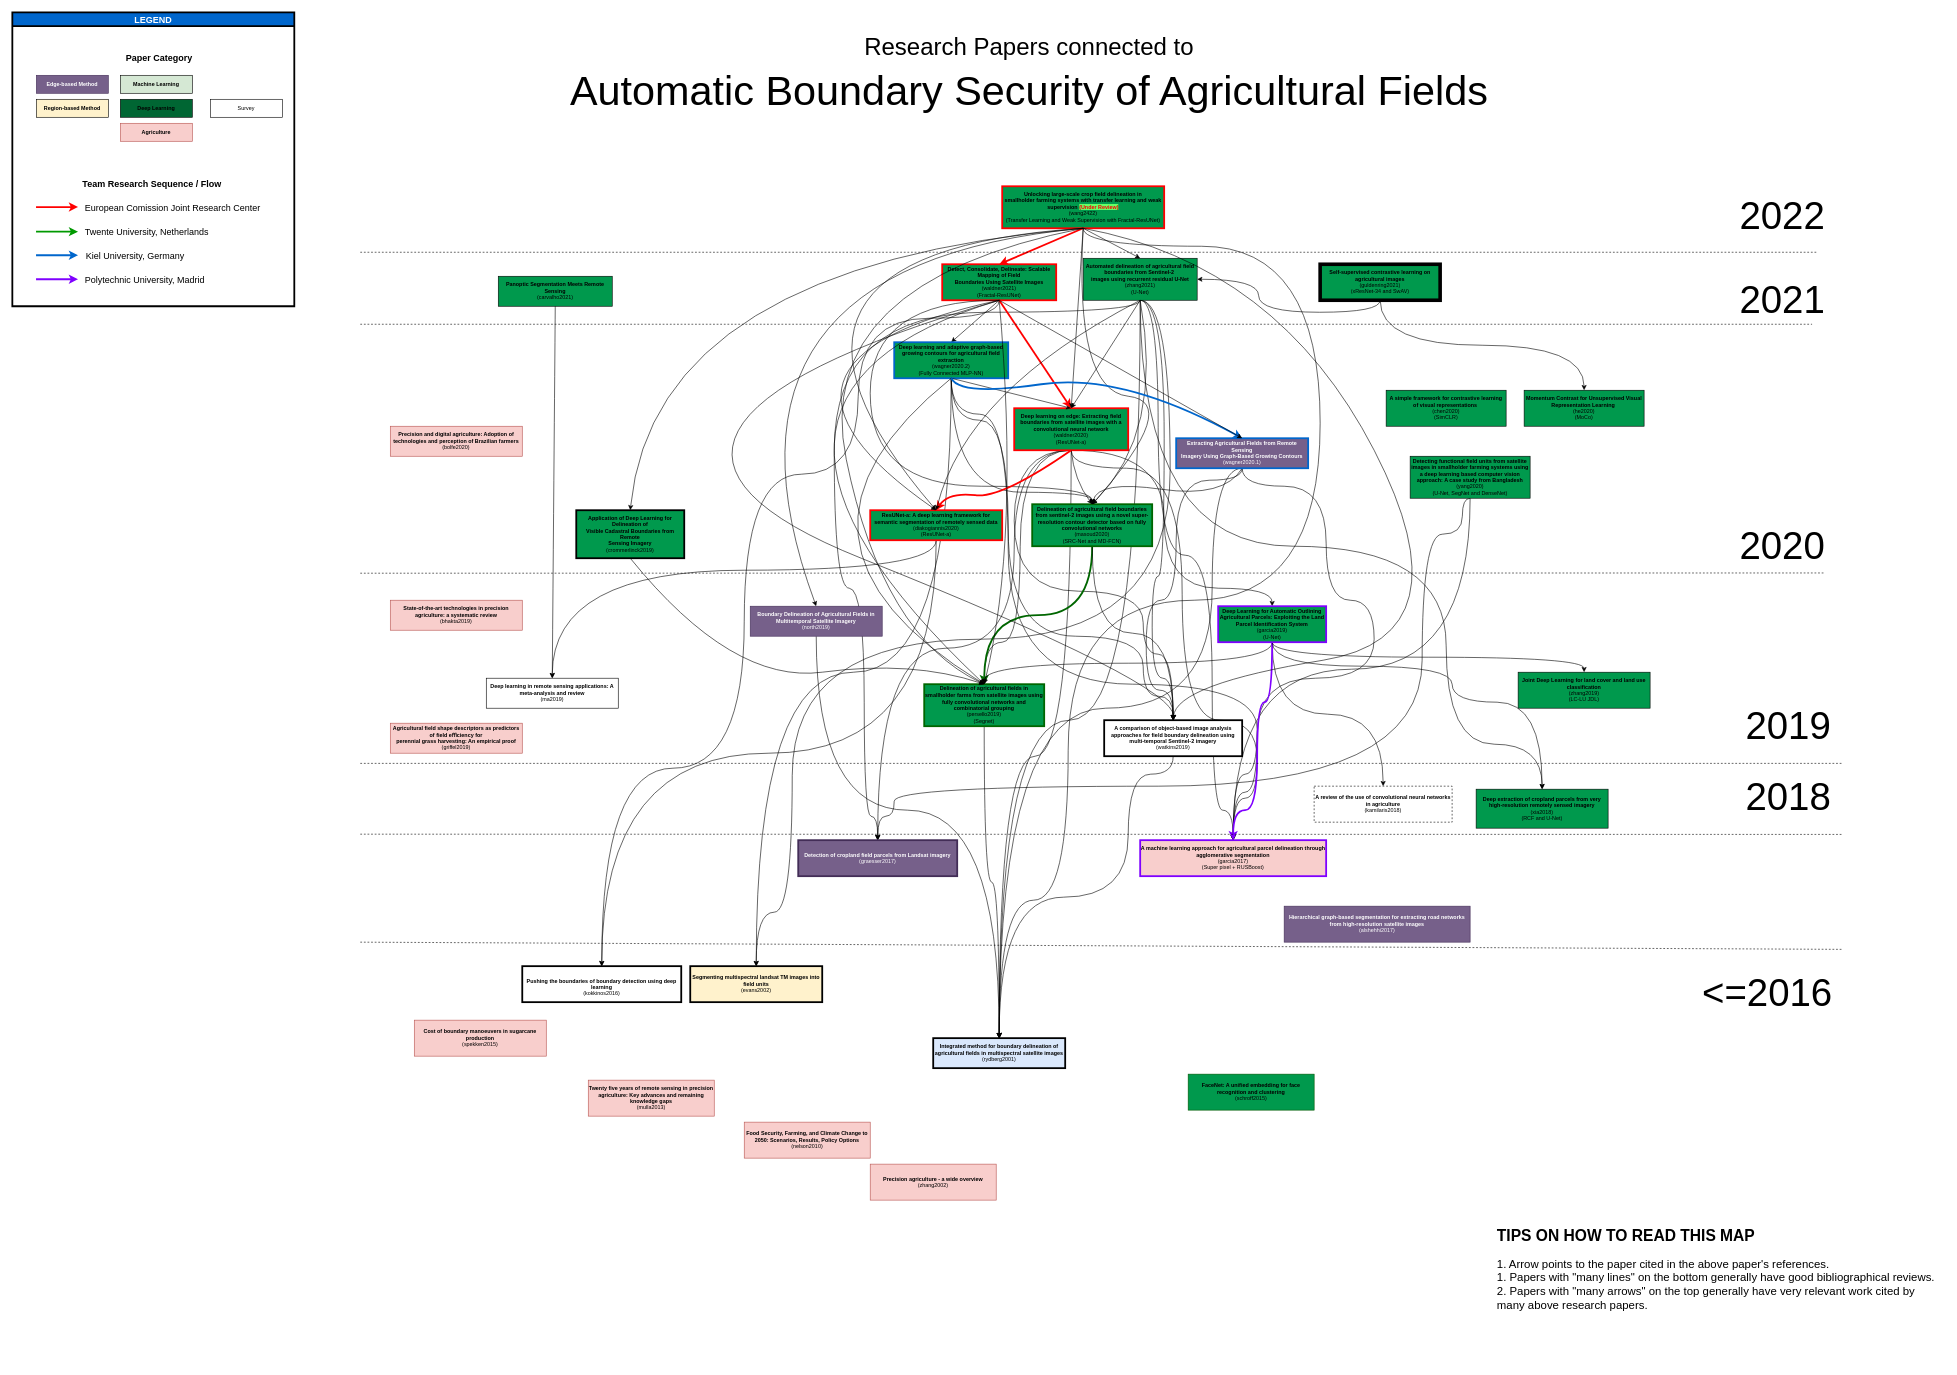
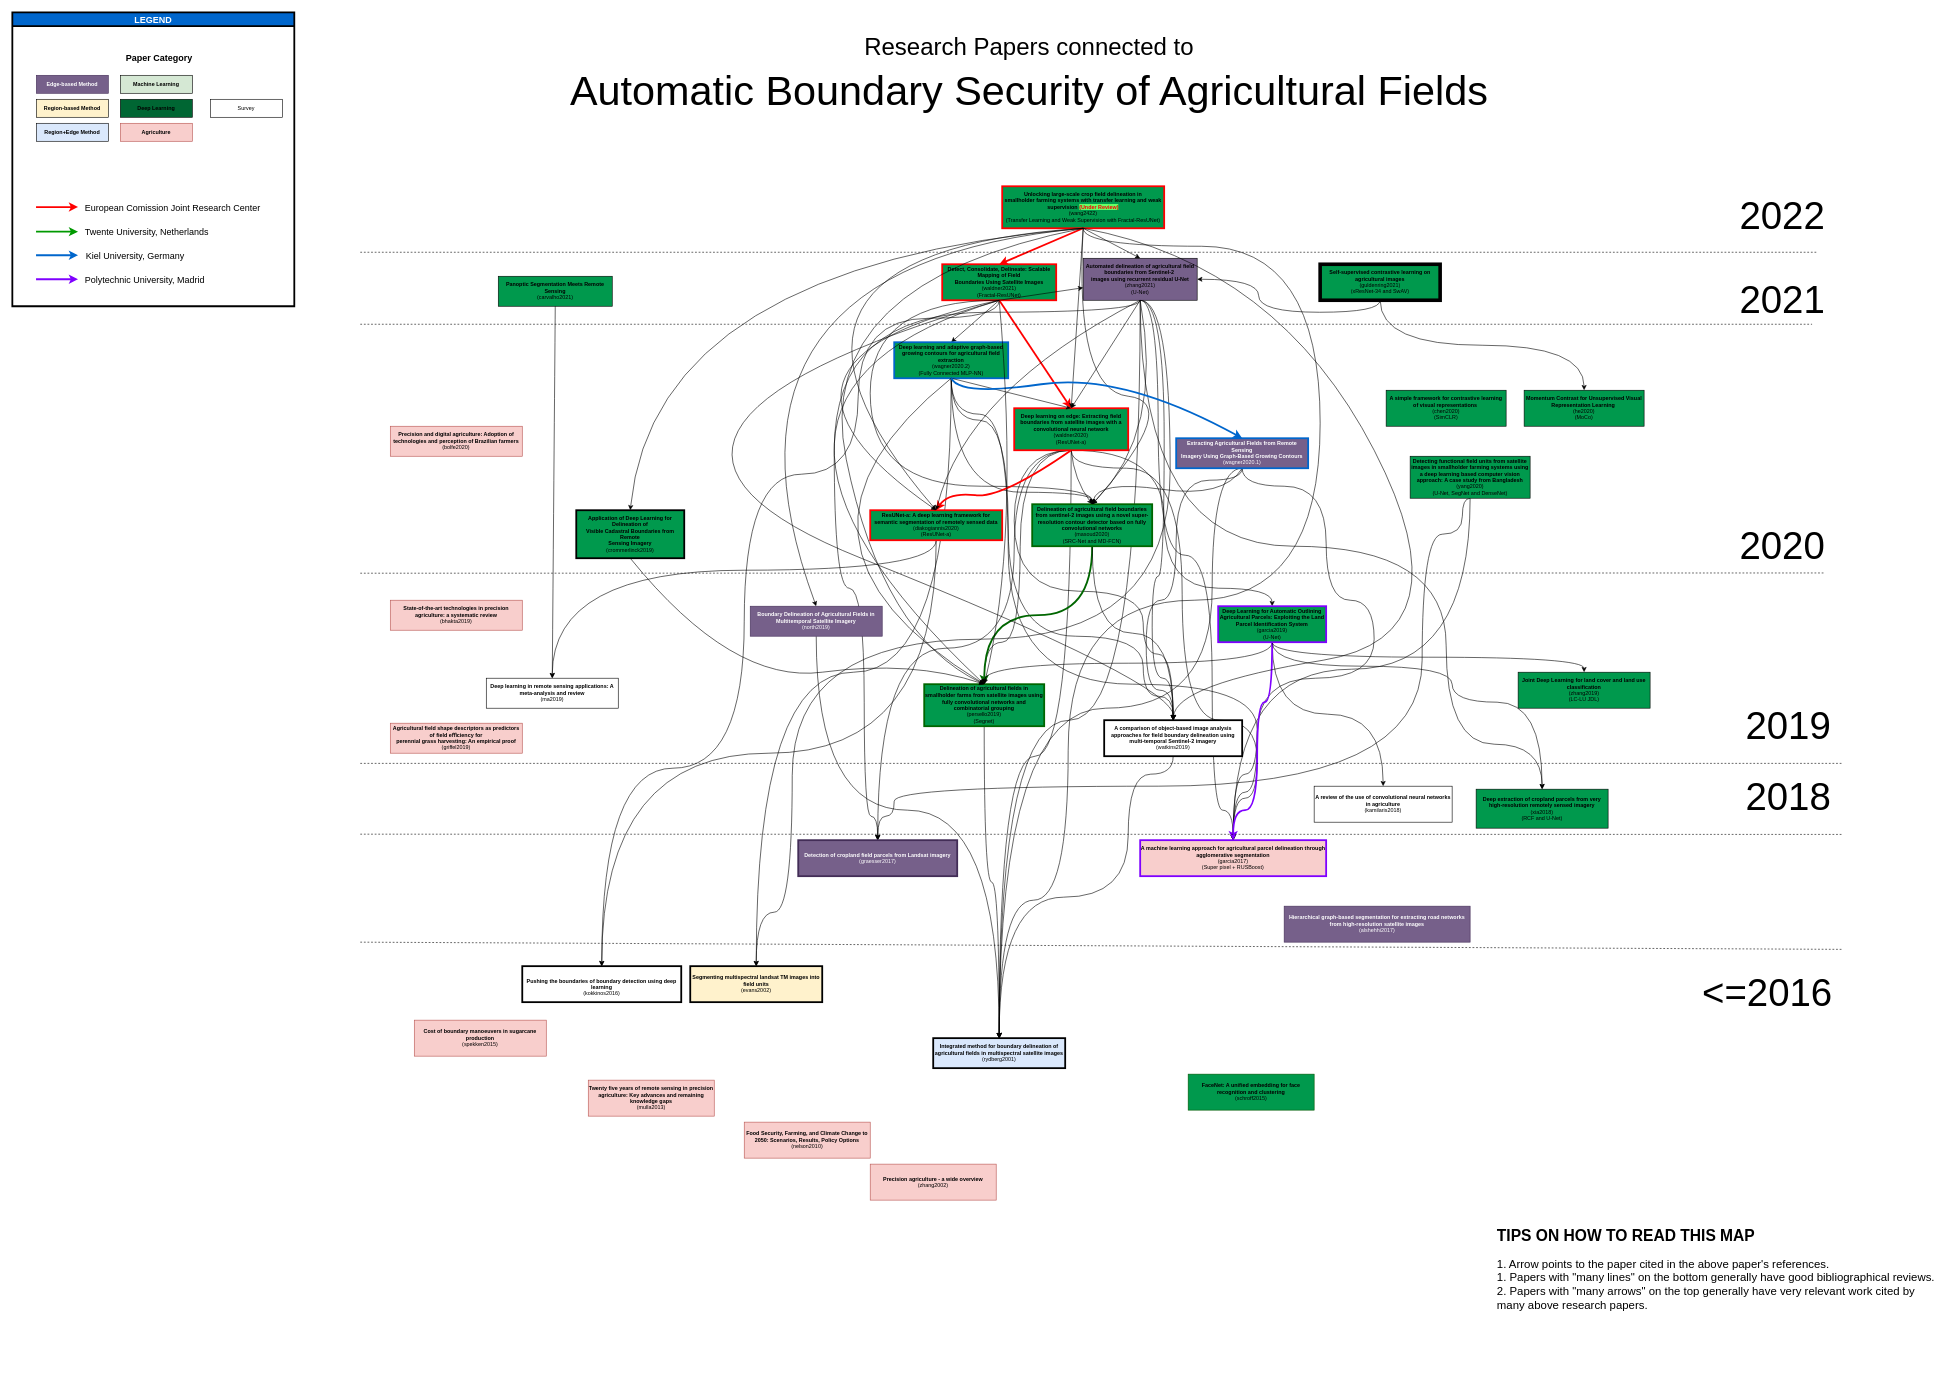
none -> (72, 132)
(153, 183) -> none
(1140, 279) -> (1140, 279)
(1106, 361) -> (1039, 294)
(1383, 804) -> (1383, 804)
